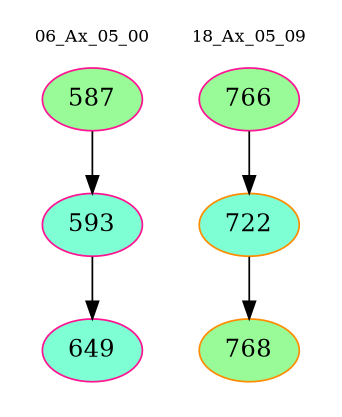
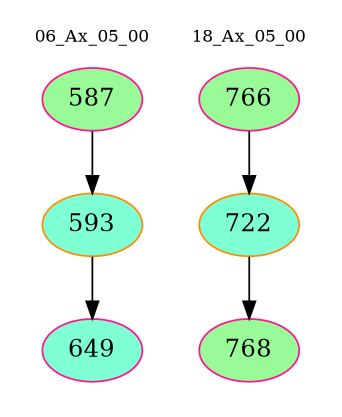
(249, 37) -> (249, 37)
(92, 225) -> (92, 225)
(249, 350) -> (249, 350)
